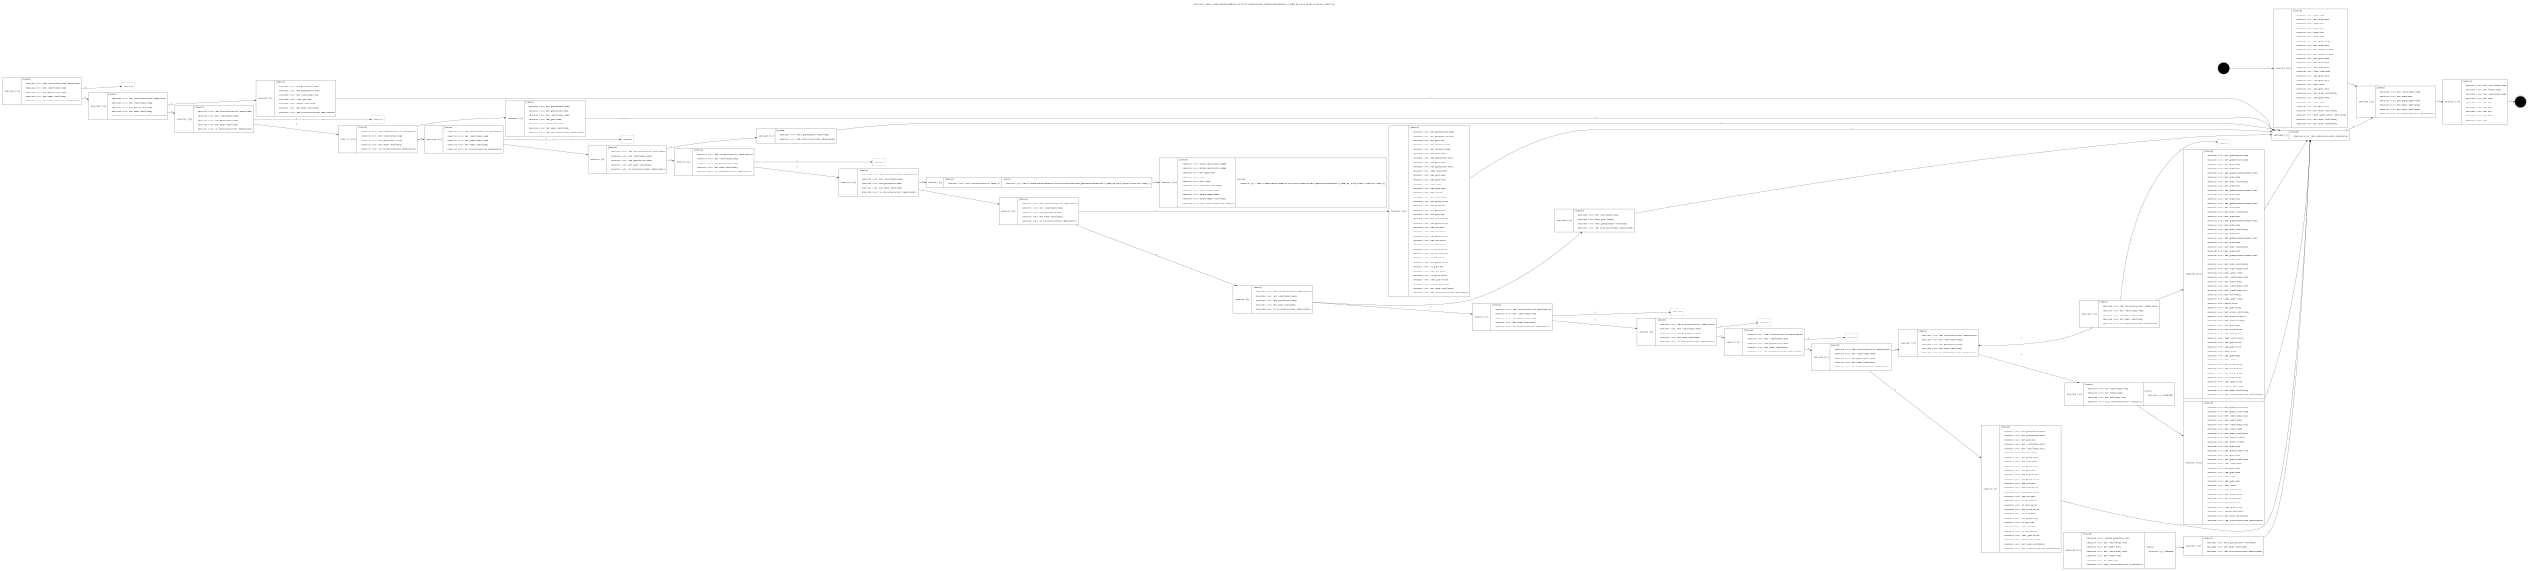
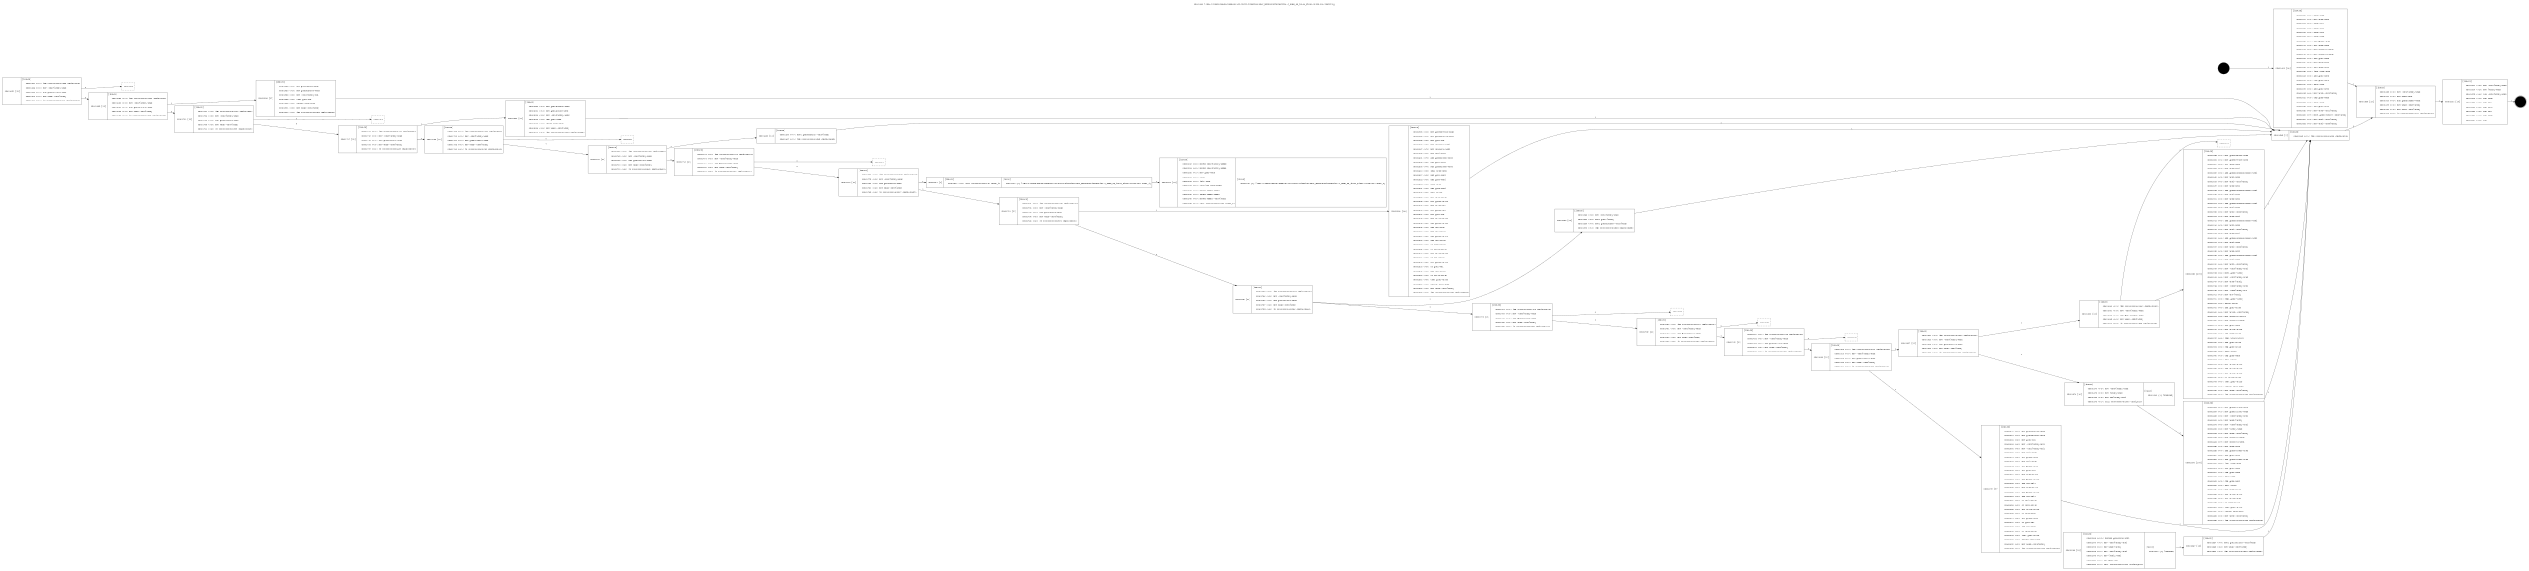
(2038, 343) -> (2028, 329)
